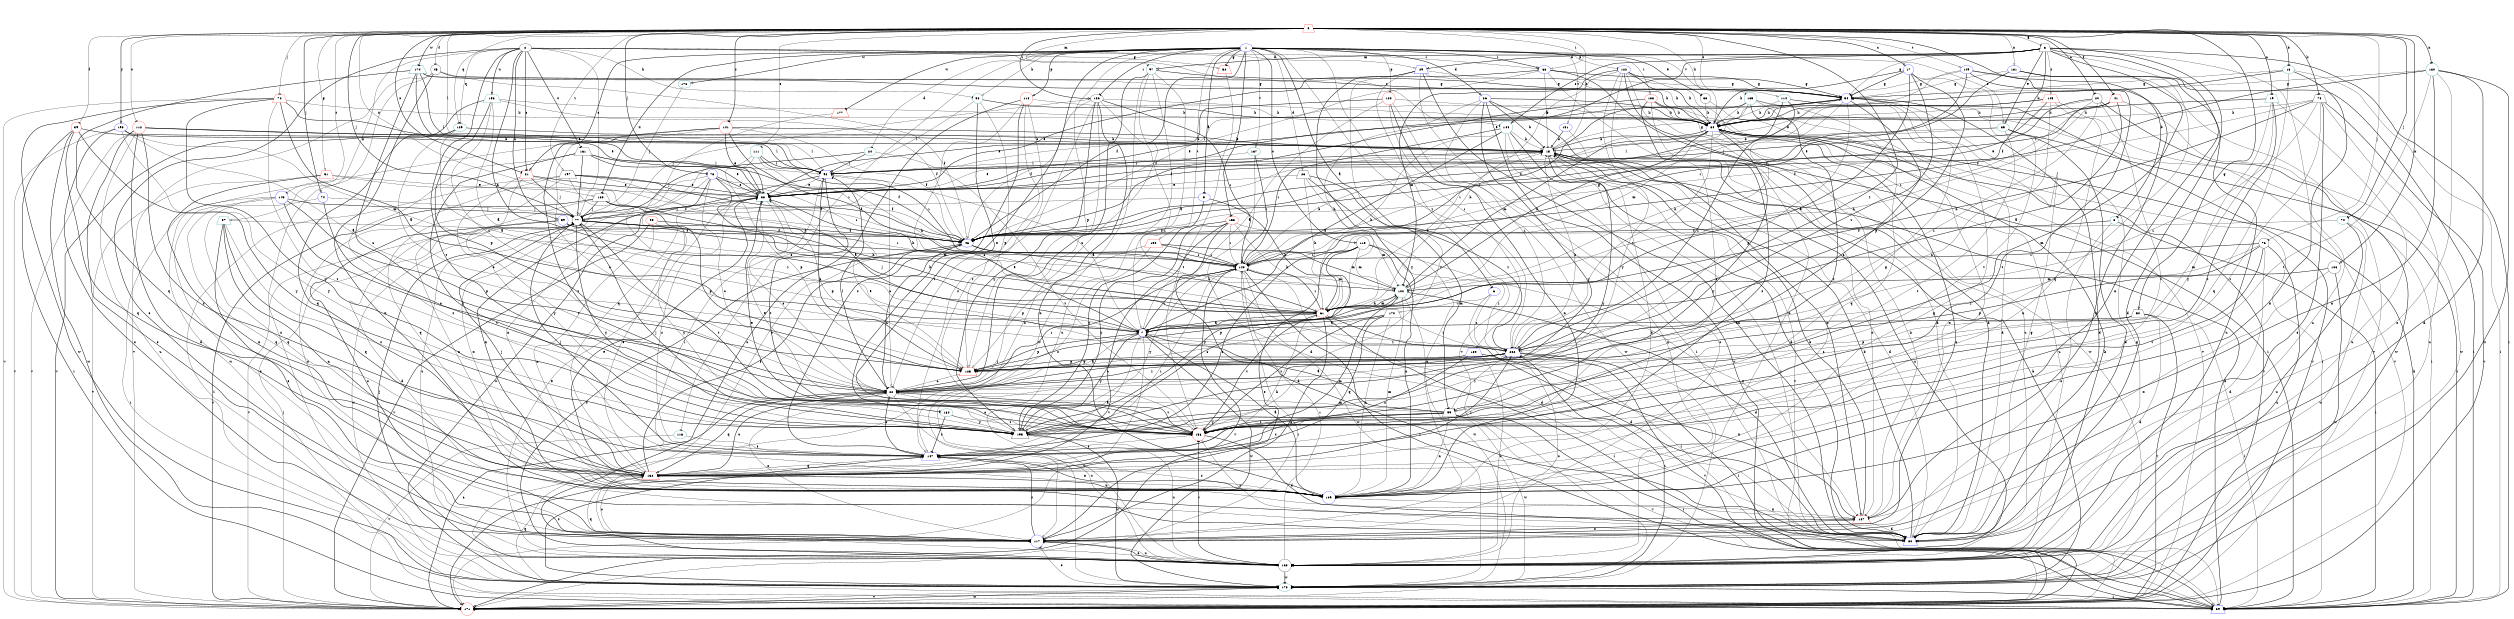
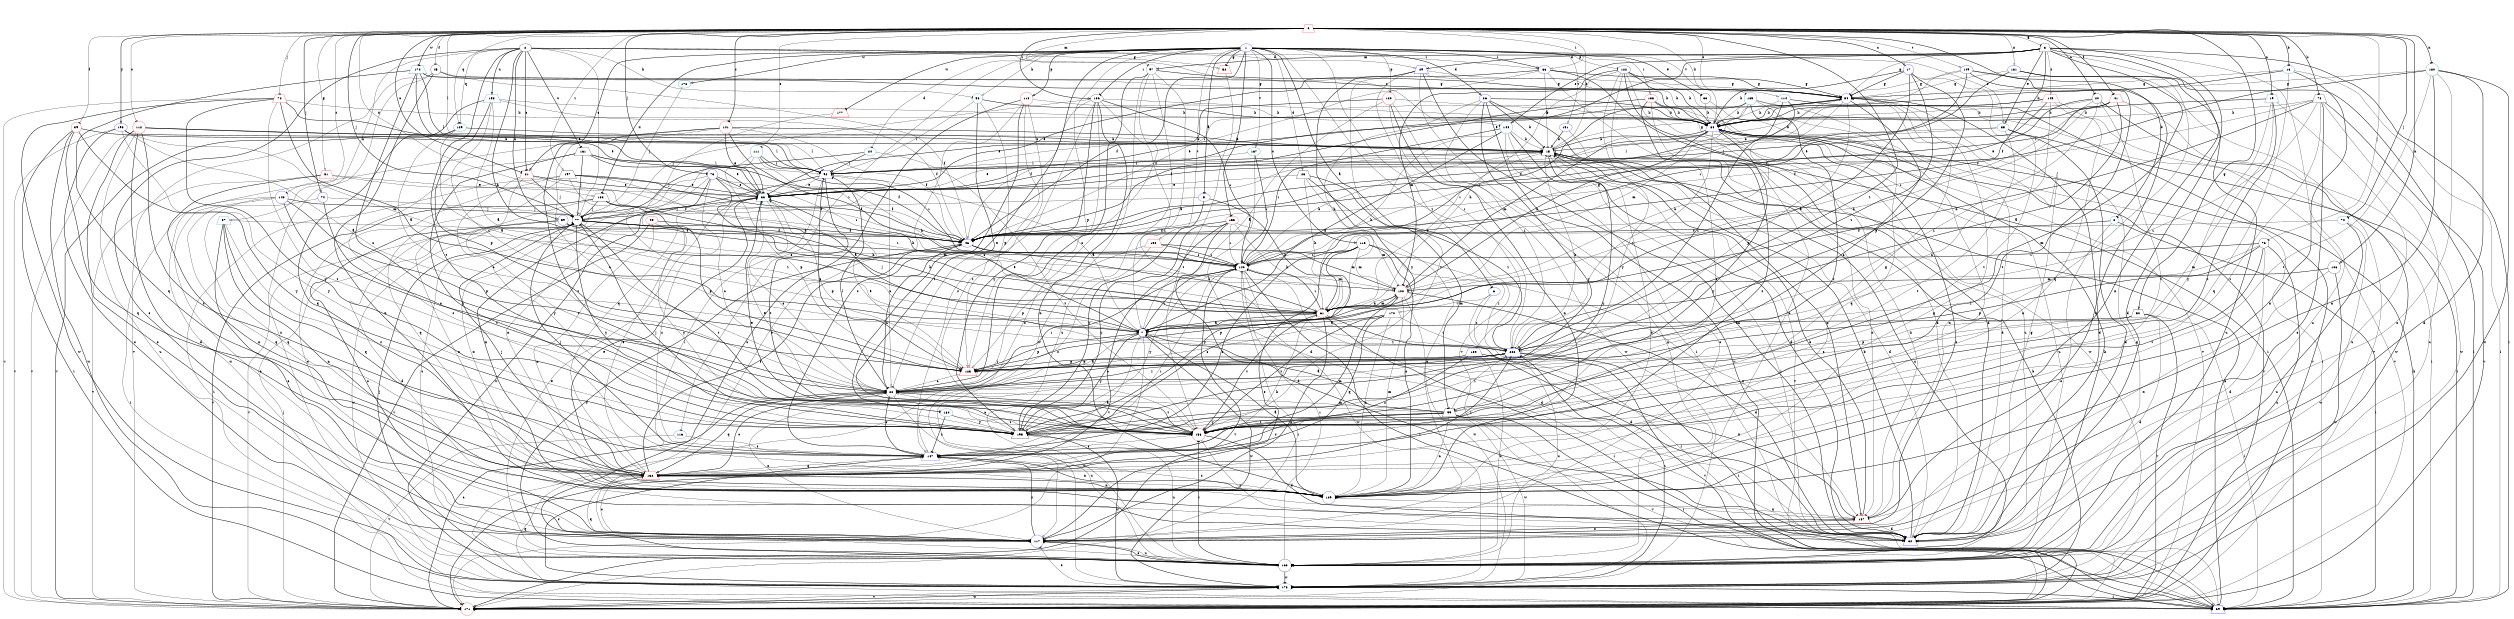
(1401, 292) -> (1401, 292)
